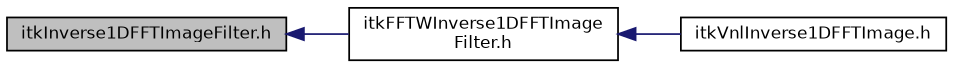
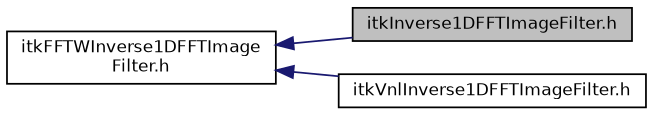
(326, 34) -> (323, 40)
(814, 34) -> (492, 91)
